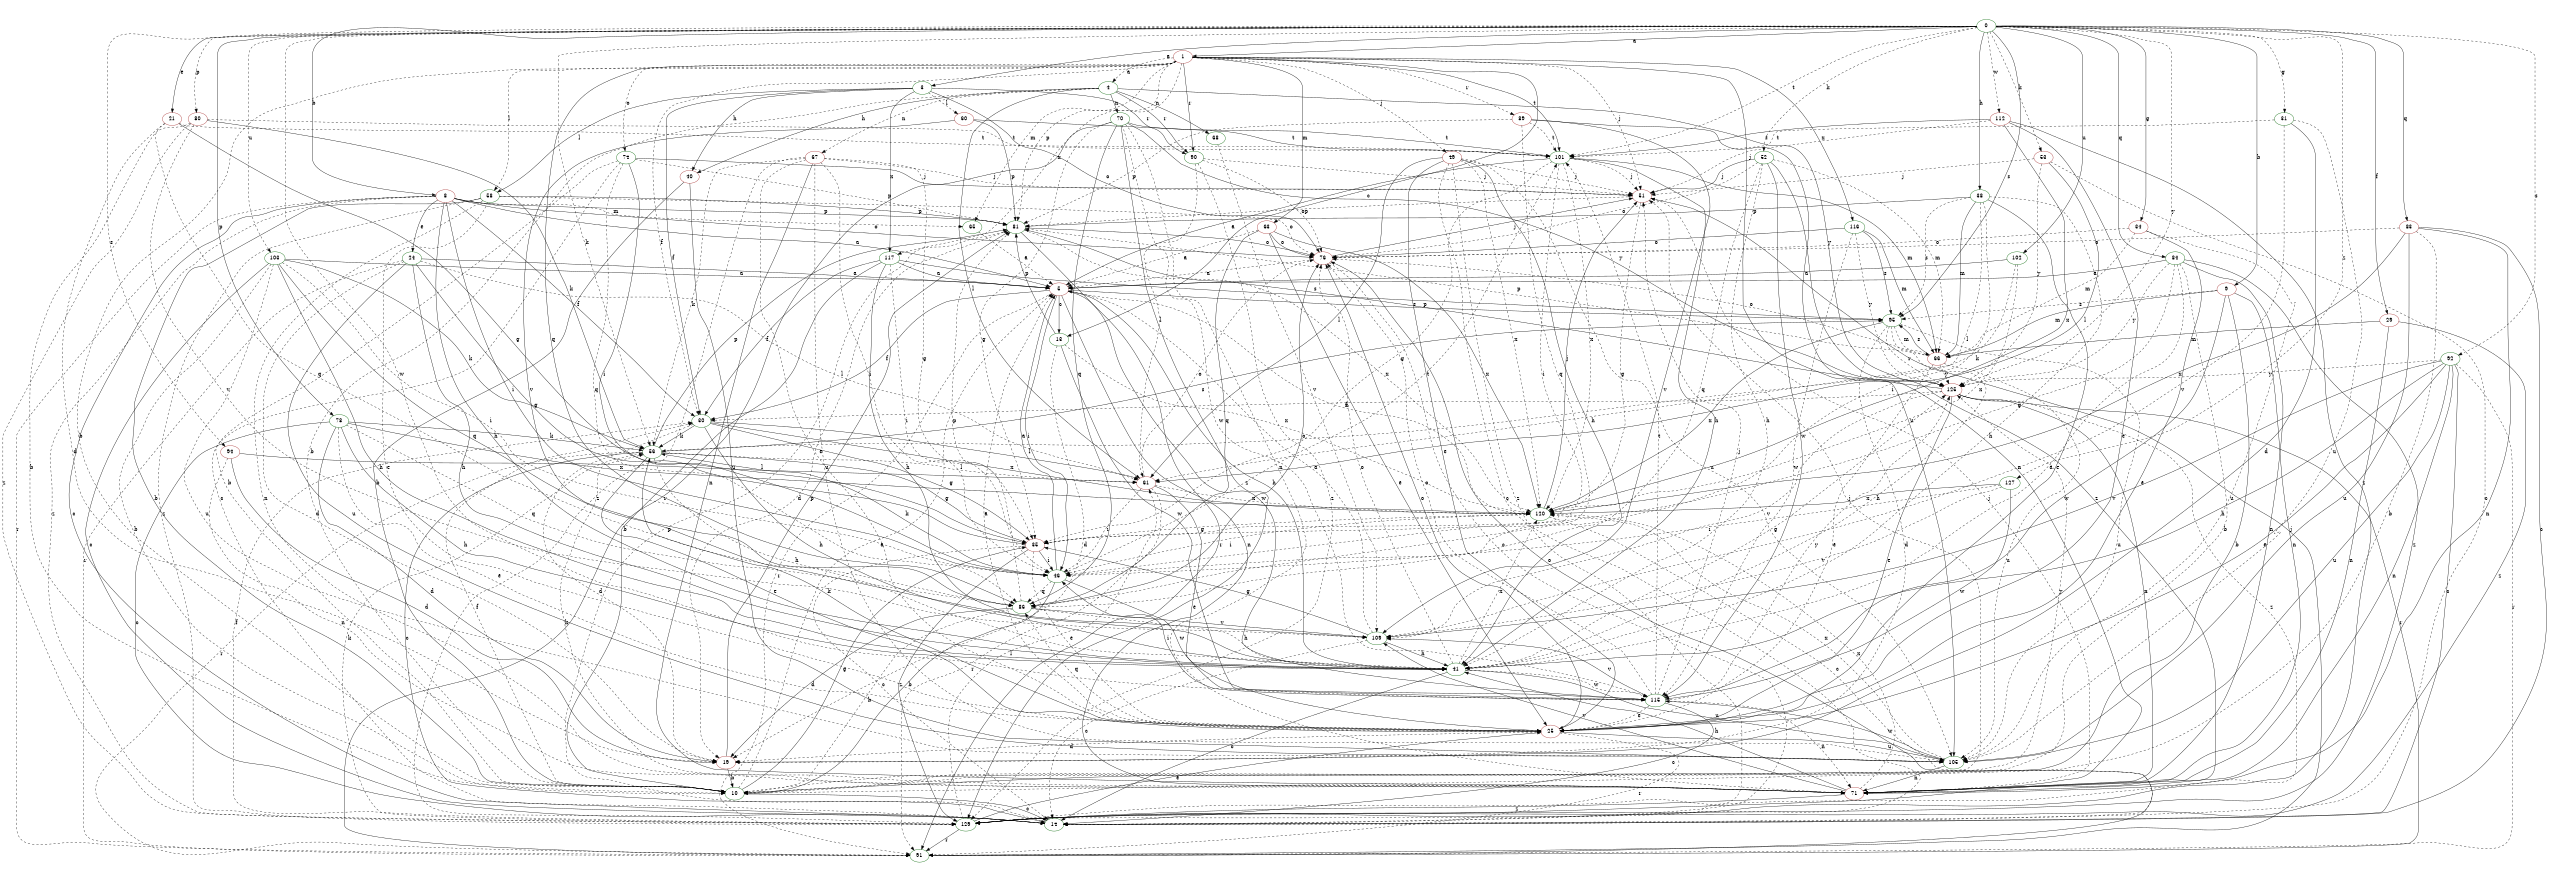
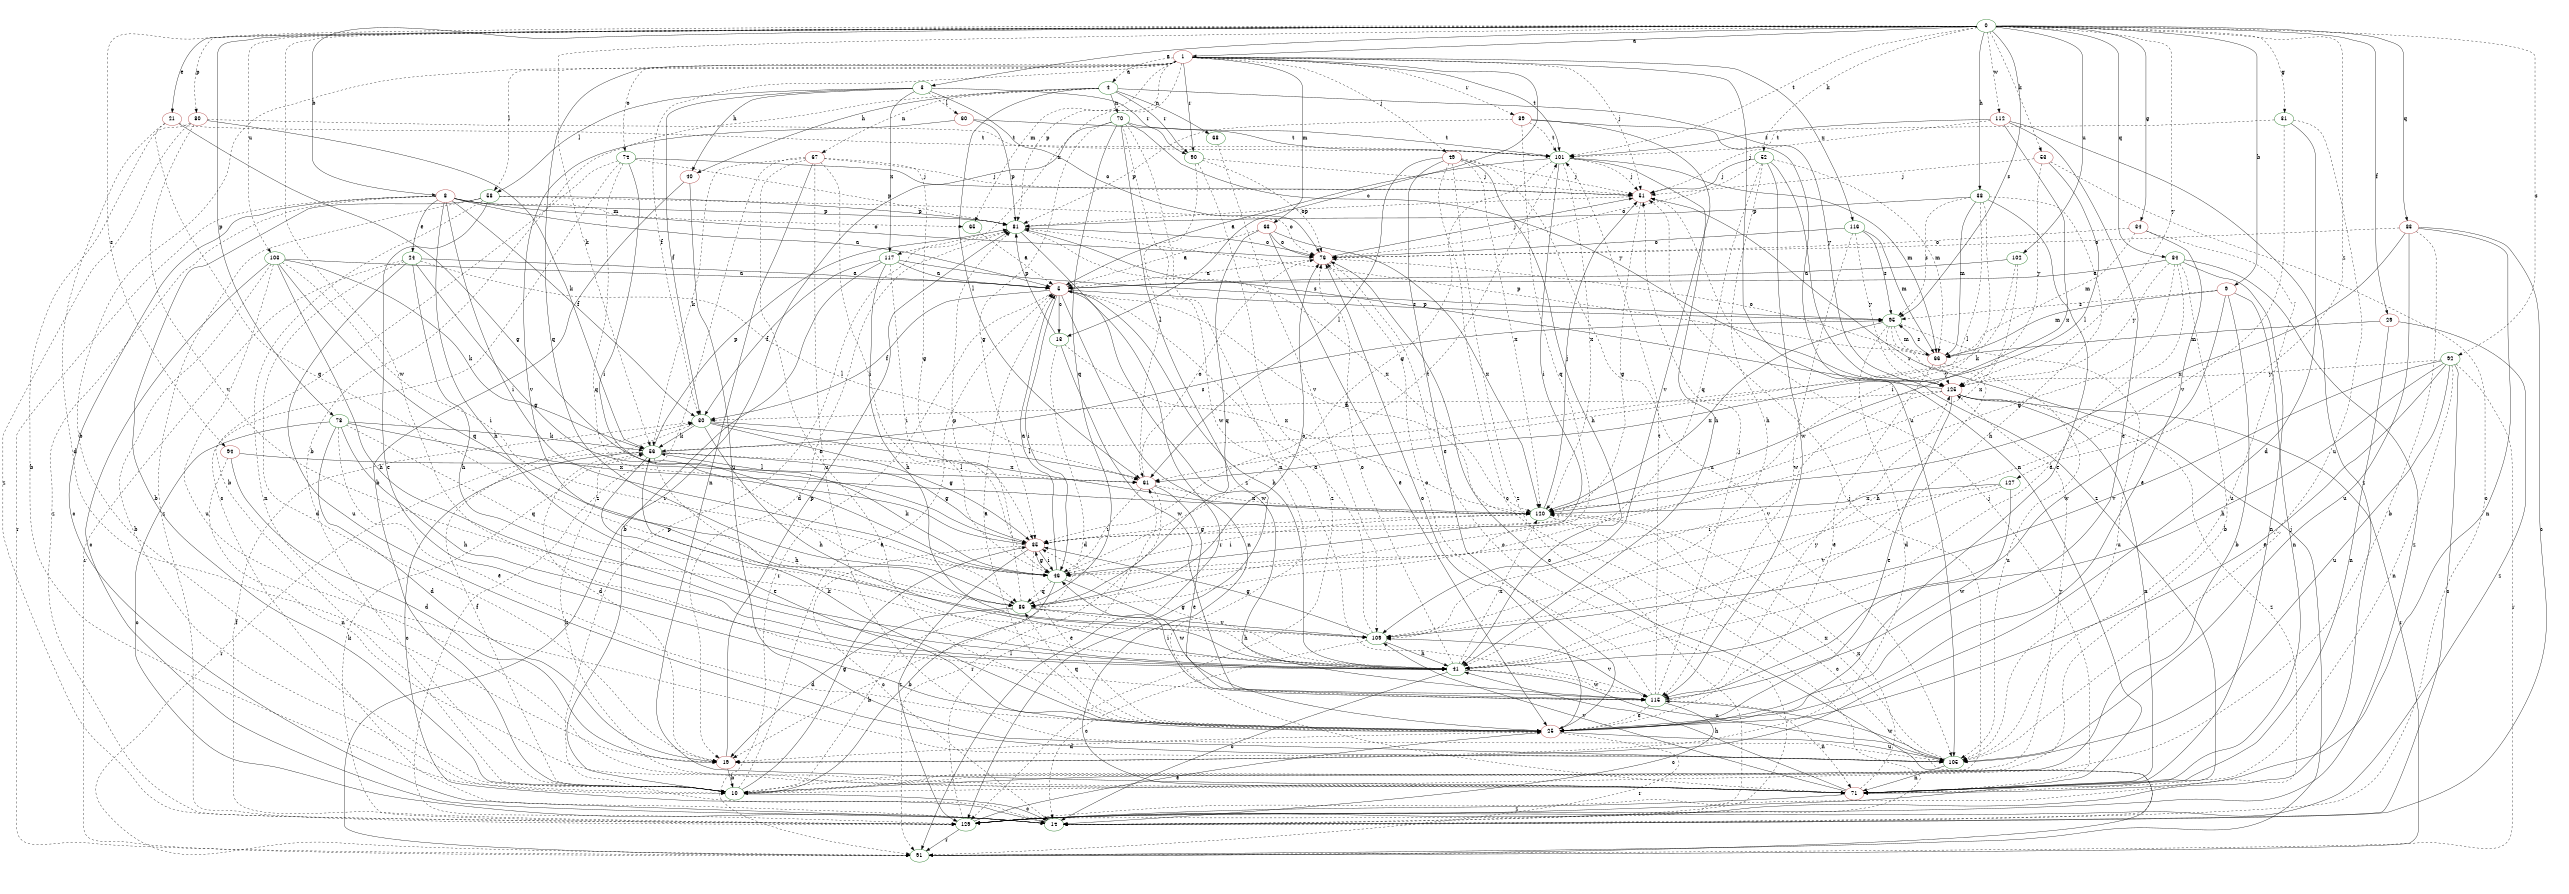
(1436, 531) -> (1436, 531)
(1718, 559) -> (1261, 637)
none -> (1040, 564)
(733, 637) -> (733, 637)
(2281, 745) -> (2281, 745)
